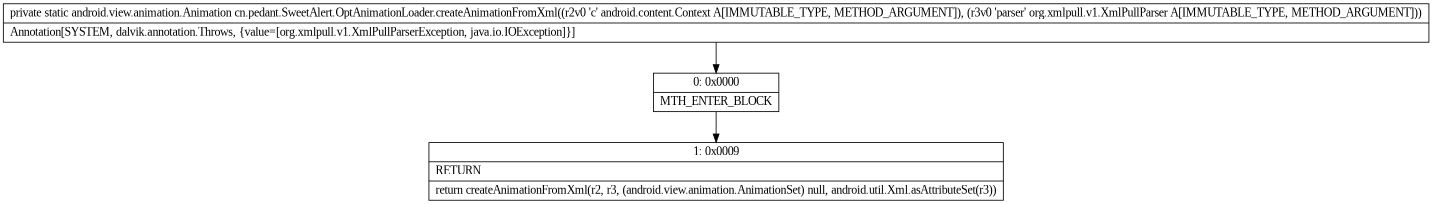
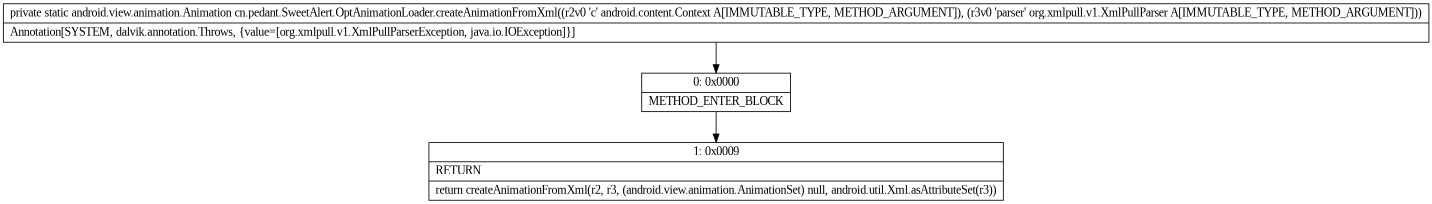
(716, 102) -> (716, 102)
